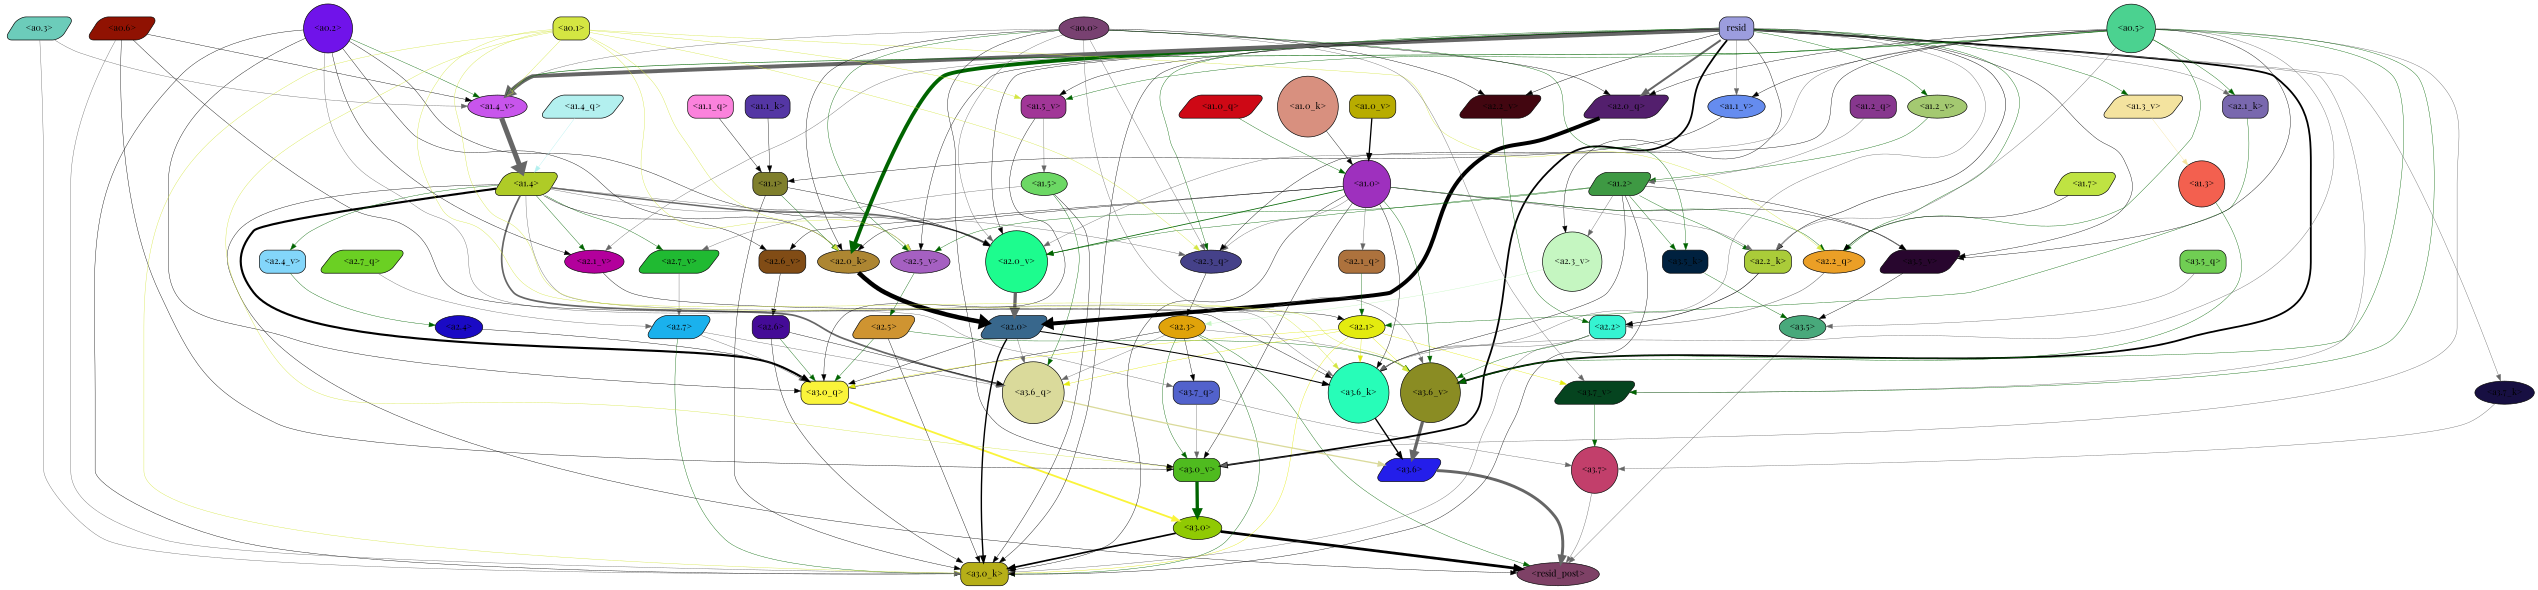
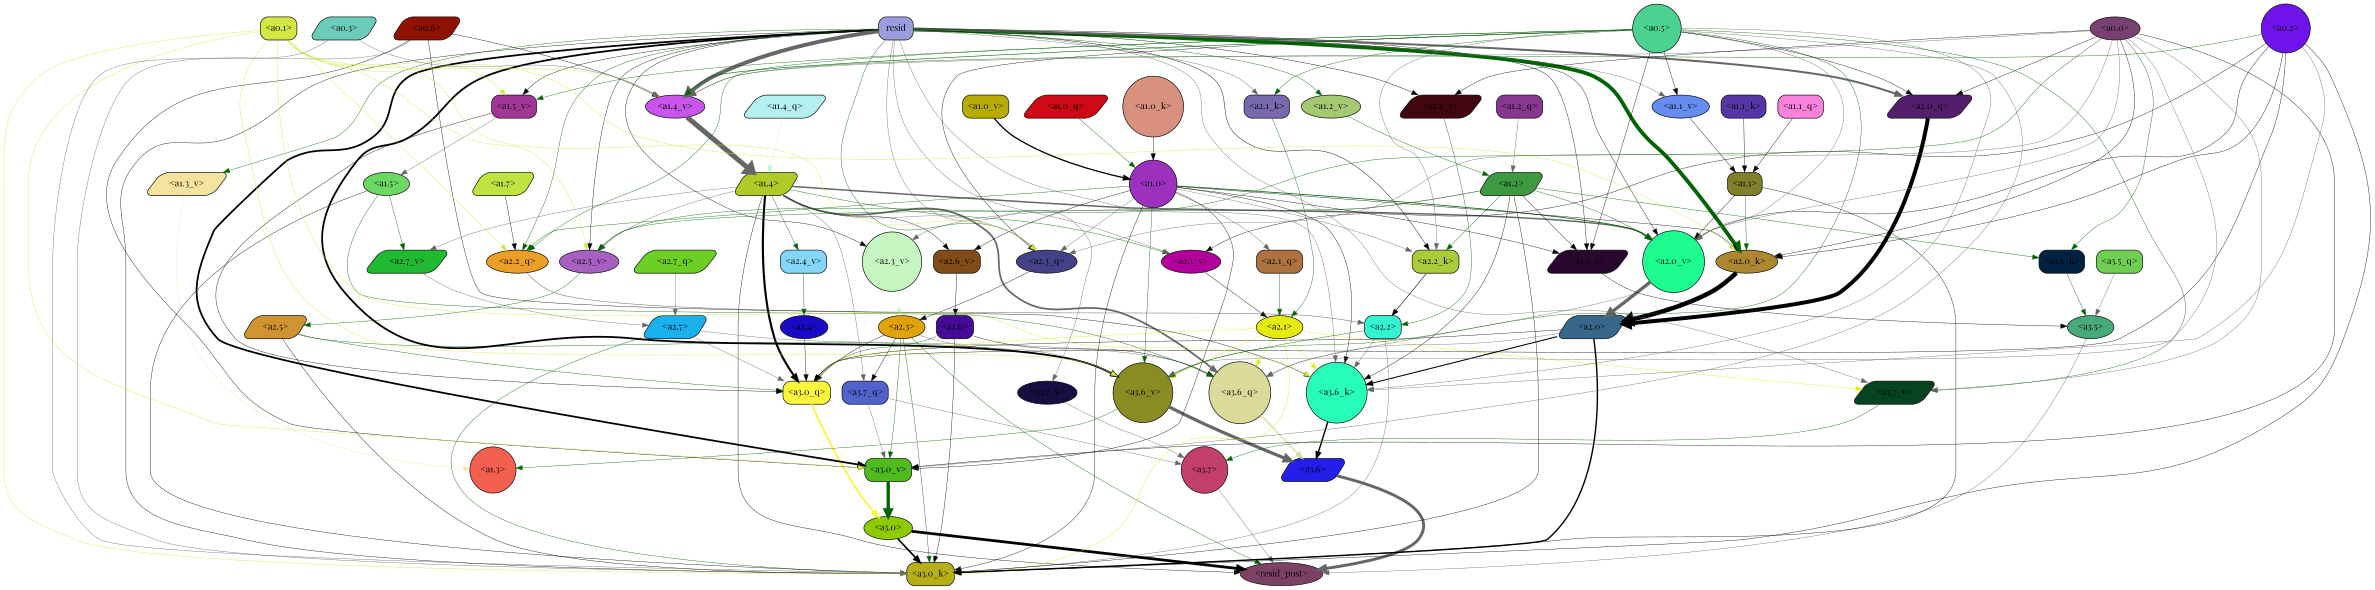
(855, 208) -> (396, 220)
(602, 220) -> (584, 208)
(2101, 348) -> (822, 449)
(1116, 356) -> (1463, 330)
